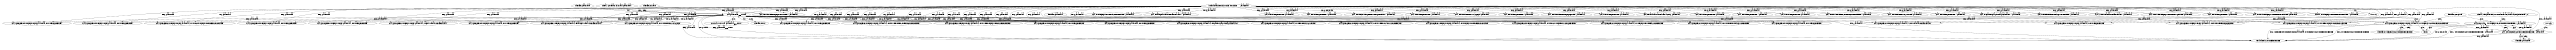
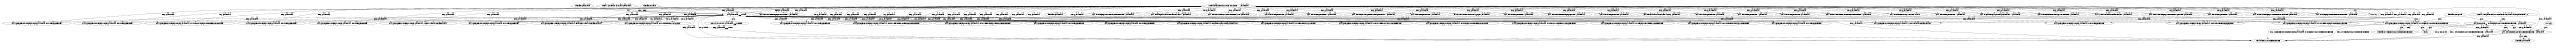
(782, 10) -> (782, 10)
(1327, 10) -> (1327, 10)
none -> (1229, 15)
(1472, 15) -> (1472, 15)
(1905, 15) -> (1905, 15)
(2337, 15) -> (2337, 15)
(727, 23) -> (727, 23)
(760, 23) -> none
(2500, 23) -> (2500, 23)
